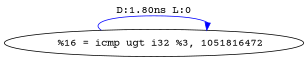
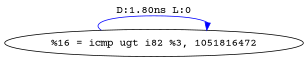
(154, 43) -> (154, 43)
